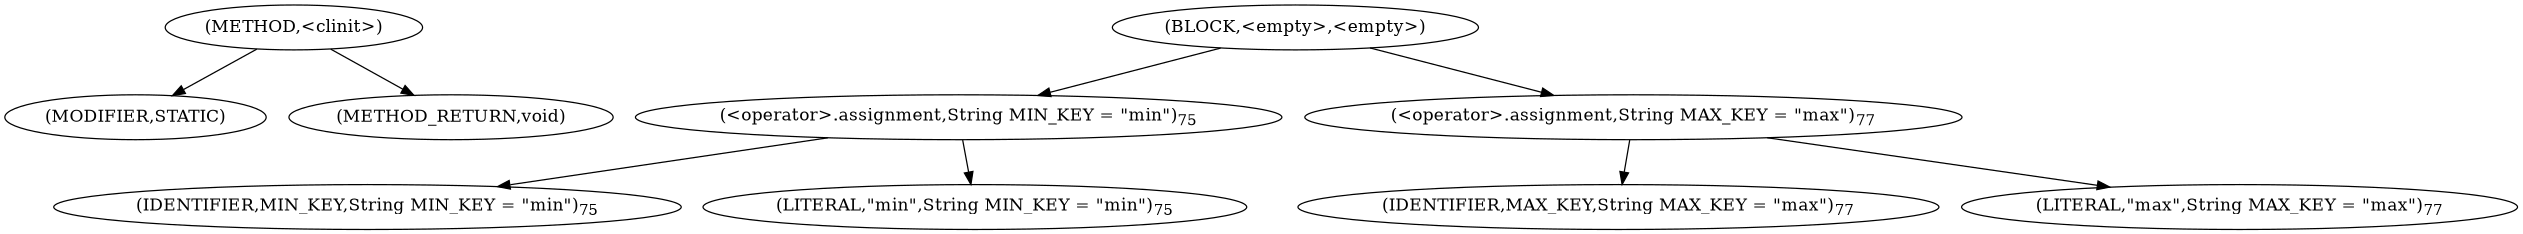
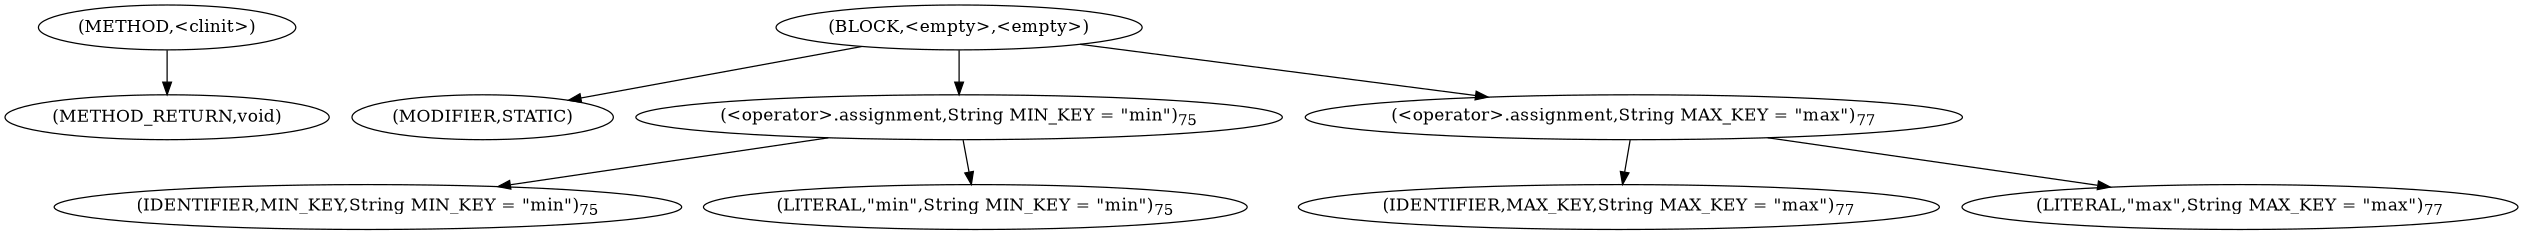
(220, 69) -> (721, 72)
